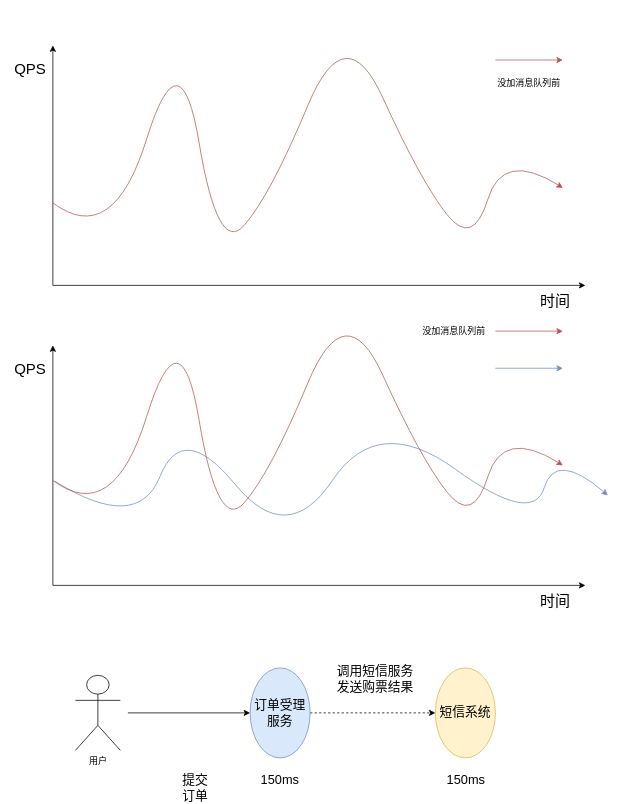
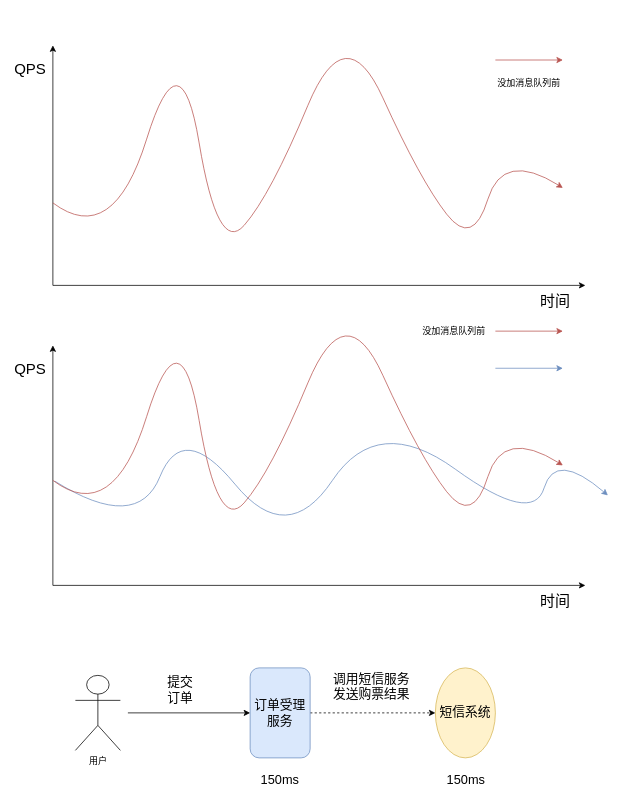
(375, 679) -> (372, 687)
(280, 713) -> (280, 713)
(195, 788) -> (180, 690)
